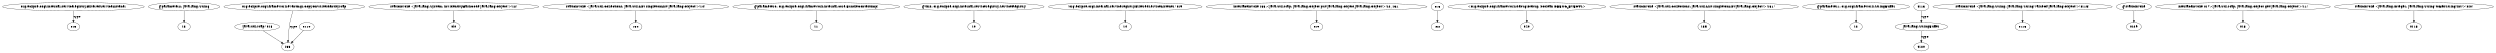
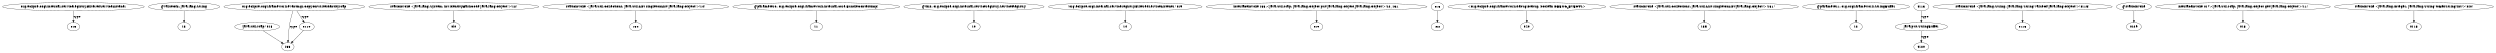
(184, 7) -> (184, 7)
none -> (300, 16)
(1921, 27) -> (1921, 27)
